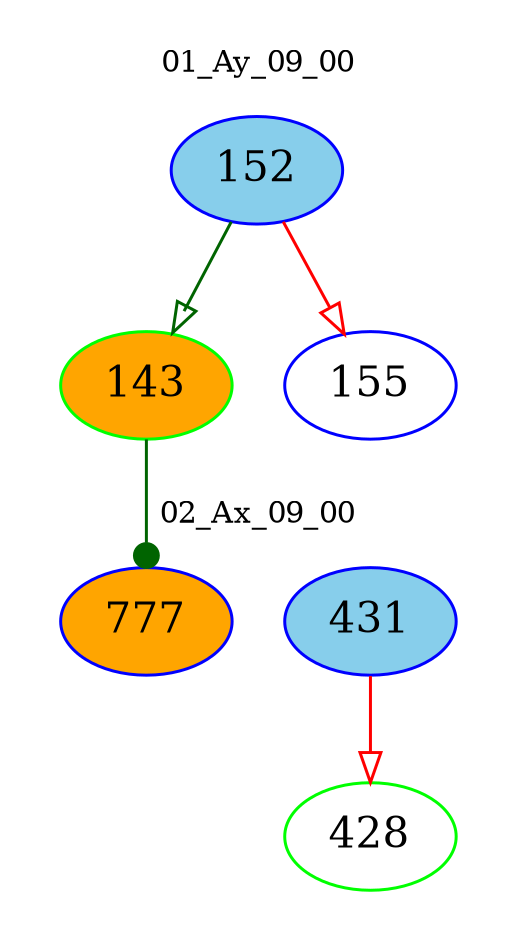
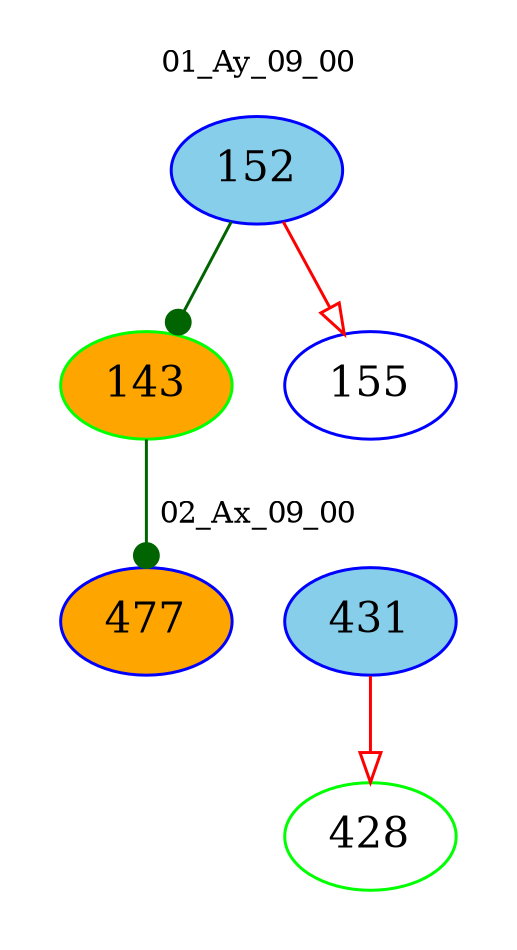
(208, 266) -> (208, 266)
(146, 621) -> (146, 621)
